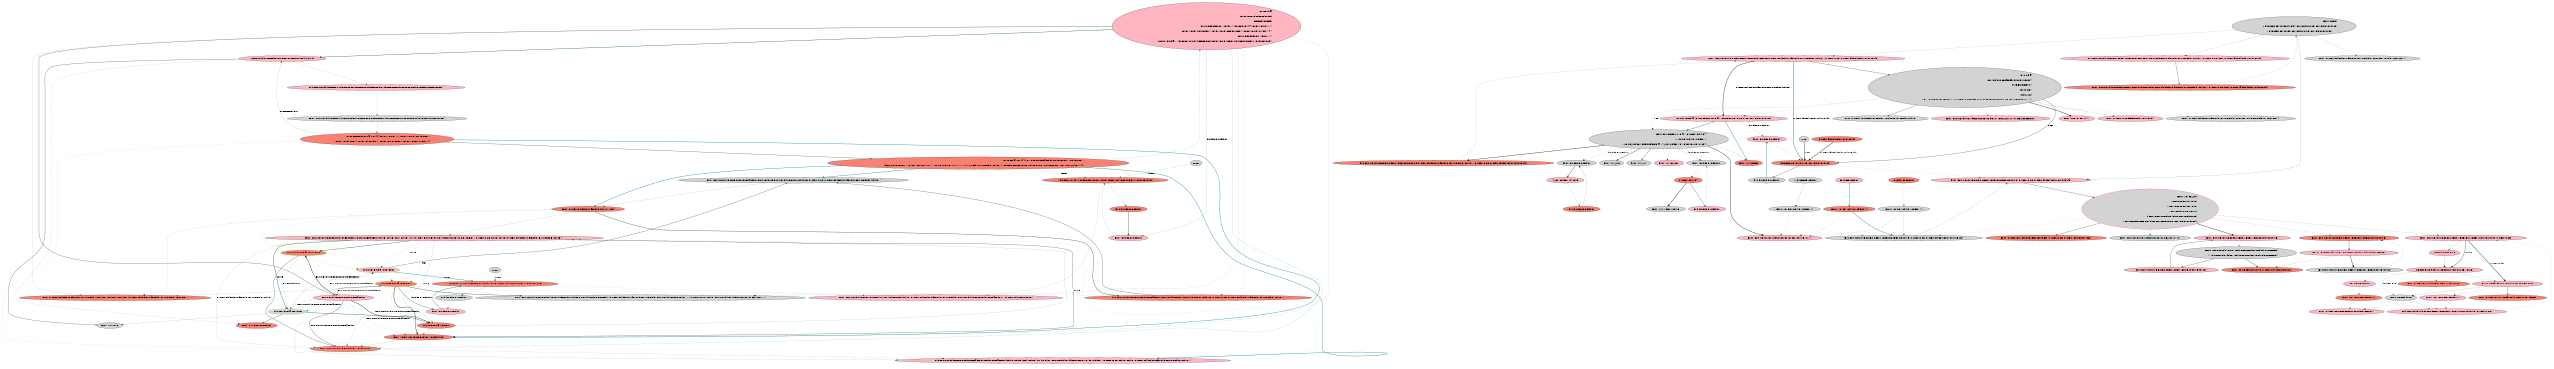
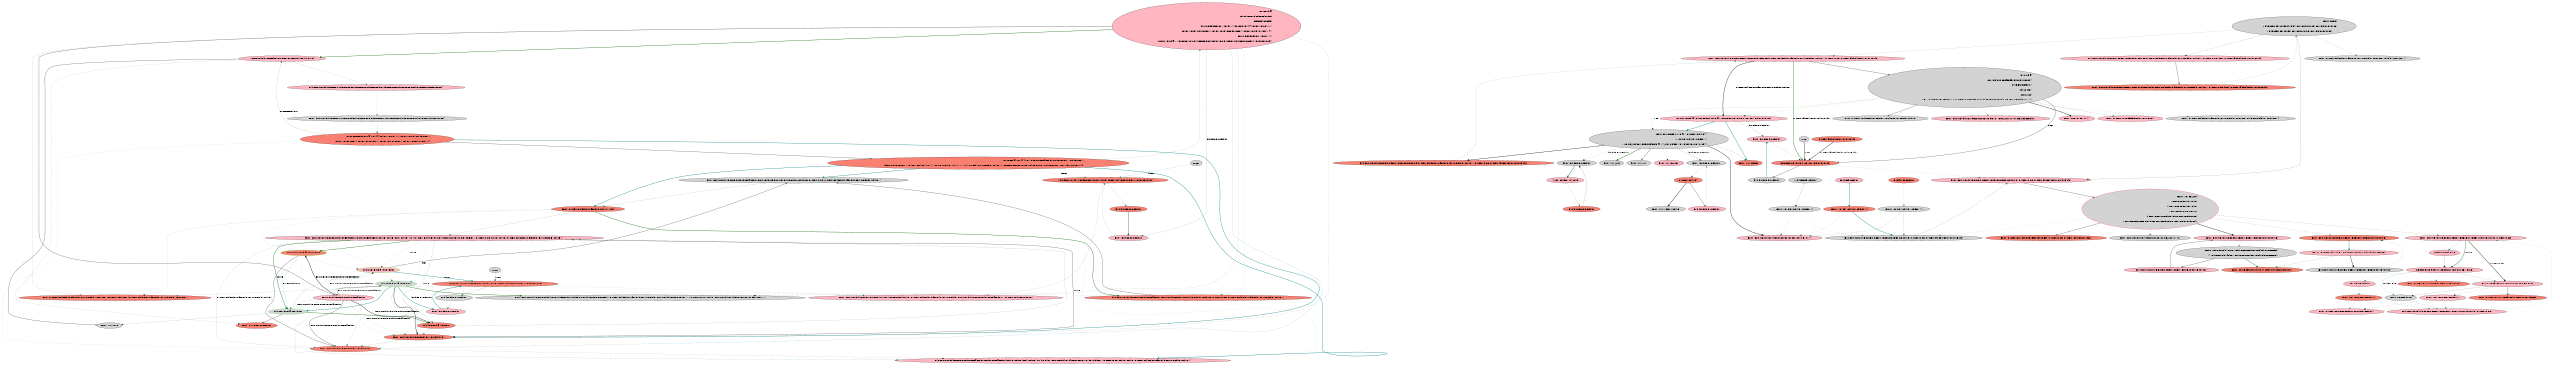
(396, 284) -> (396, 284)
(355, 306) -> (355, 306)
(419, 337) -> (419, 337)
